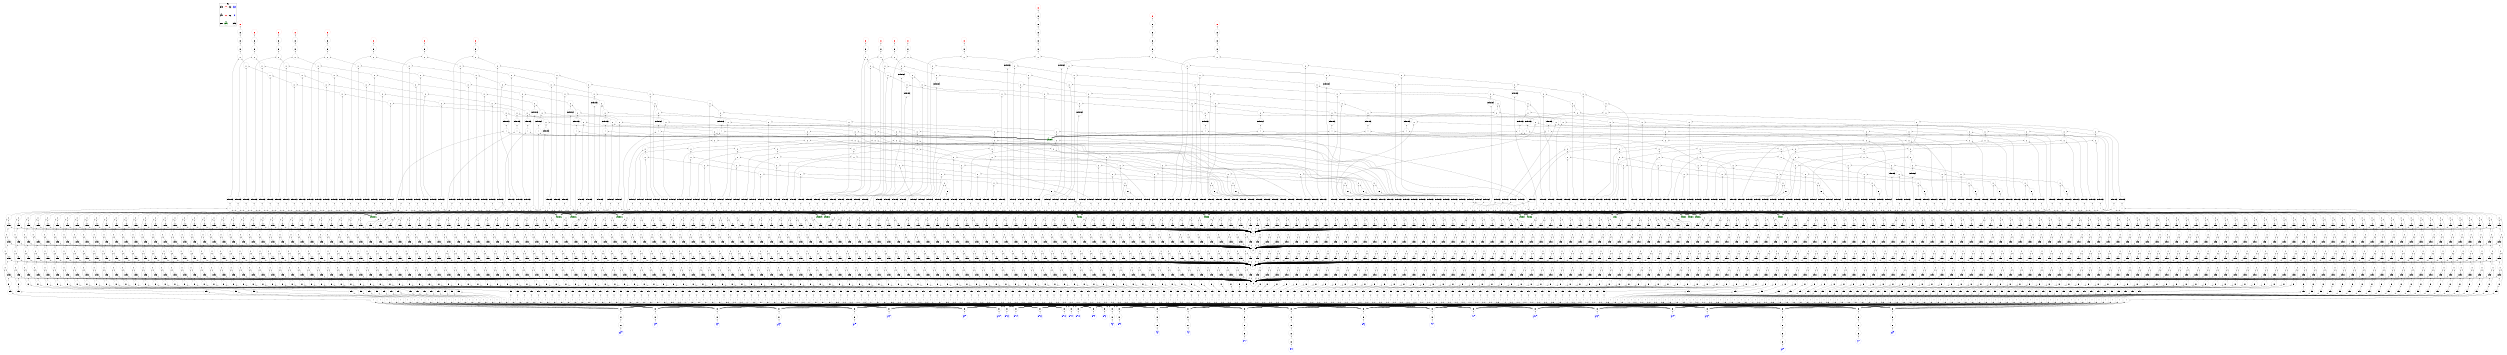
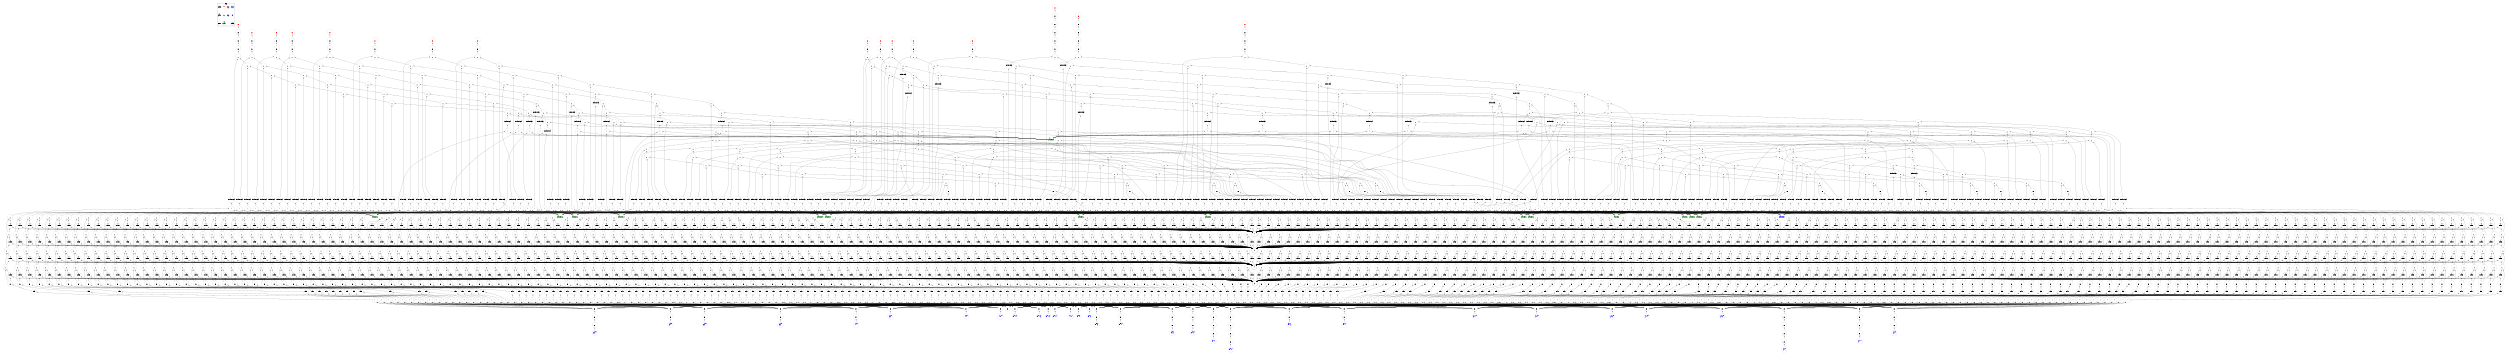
(1615, 217) -> (1616, 217)
(1780, 217) -> (1782, 217)
(1007, 317) -> none
